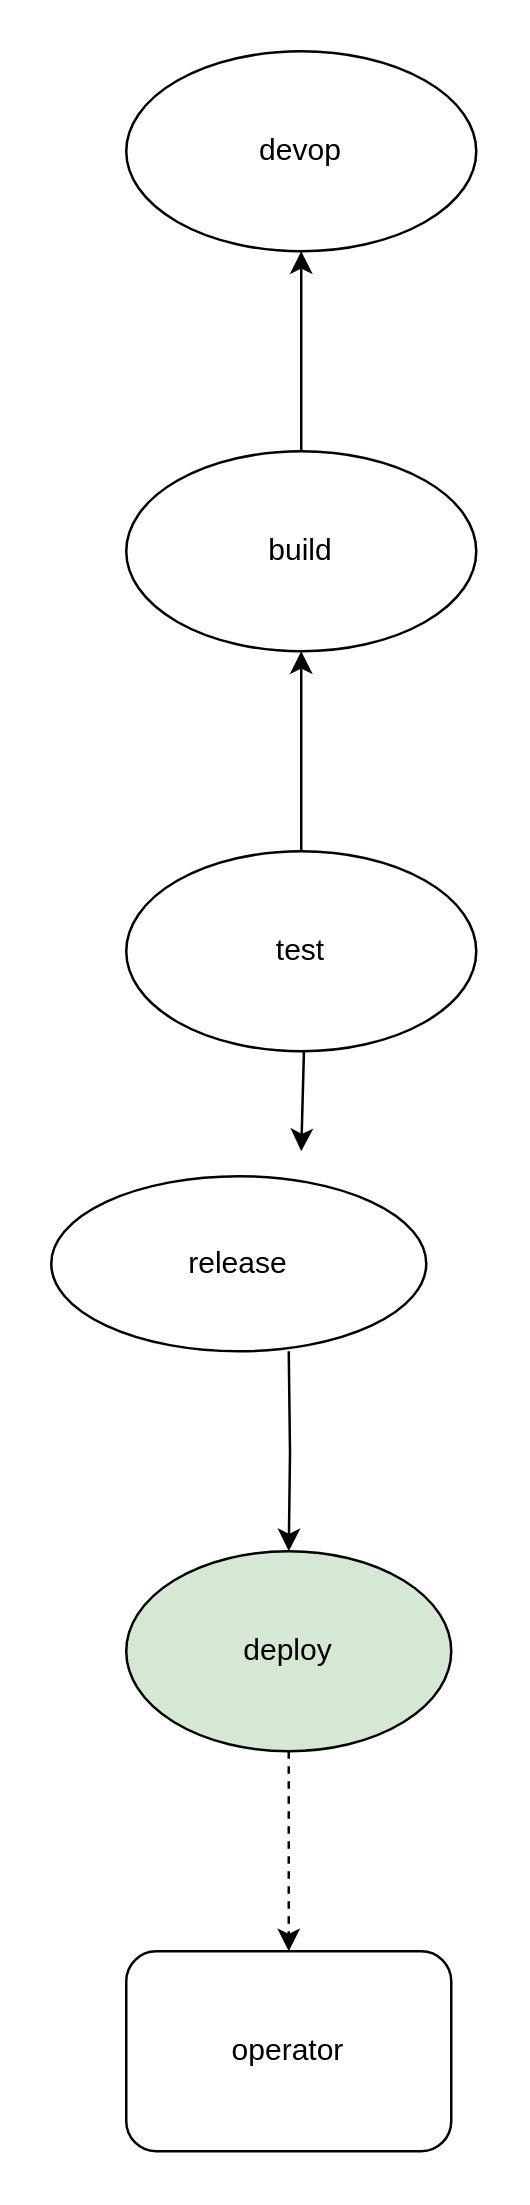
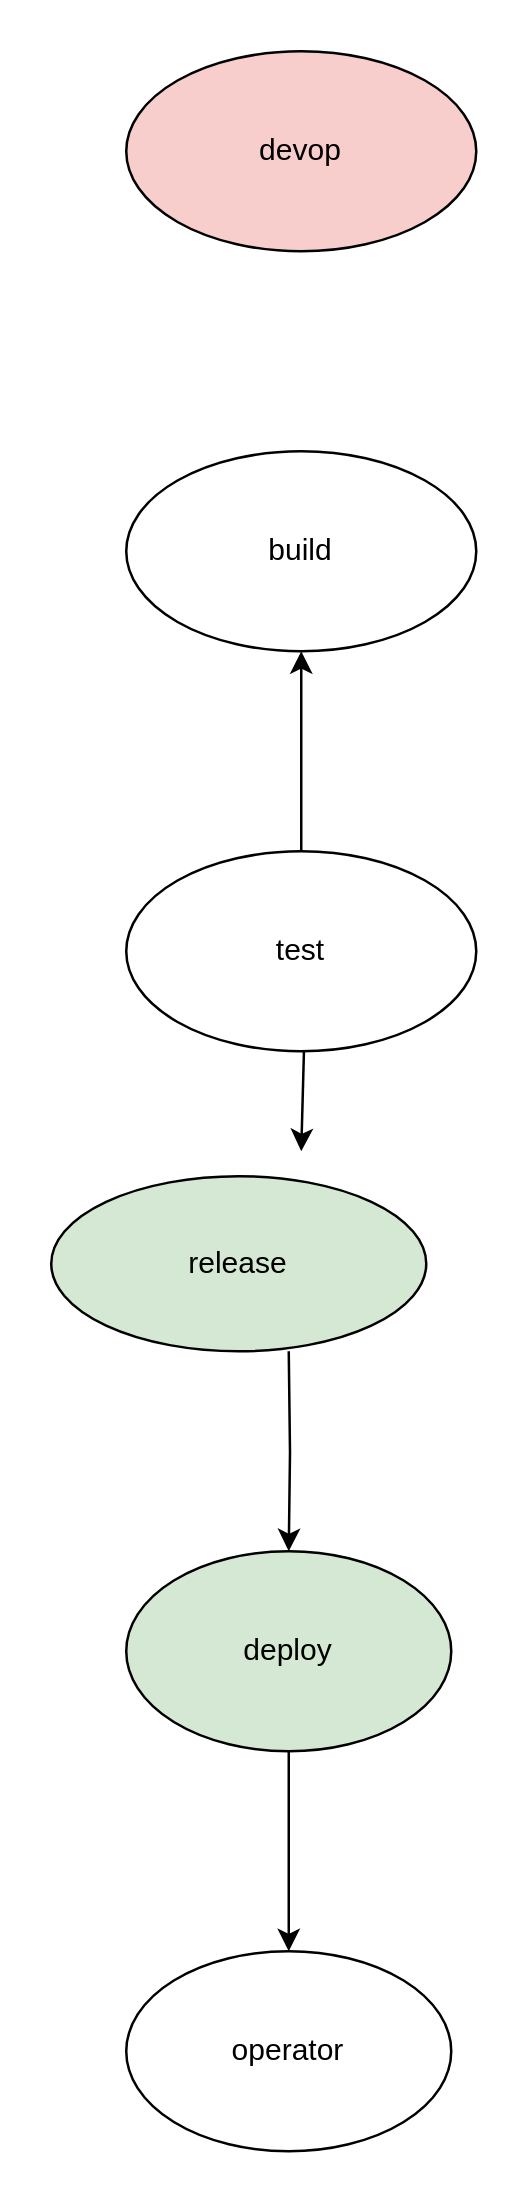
(301, 151) -> (301, 151)
(301, 359) -> none
(239, 1264) -> (239, 1264)
(289, 1842) -> (289, 1842)
(289, 2051) -> (289, 2051)
